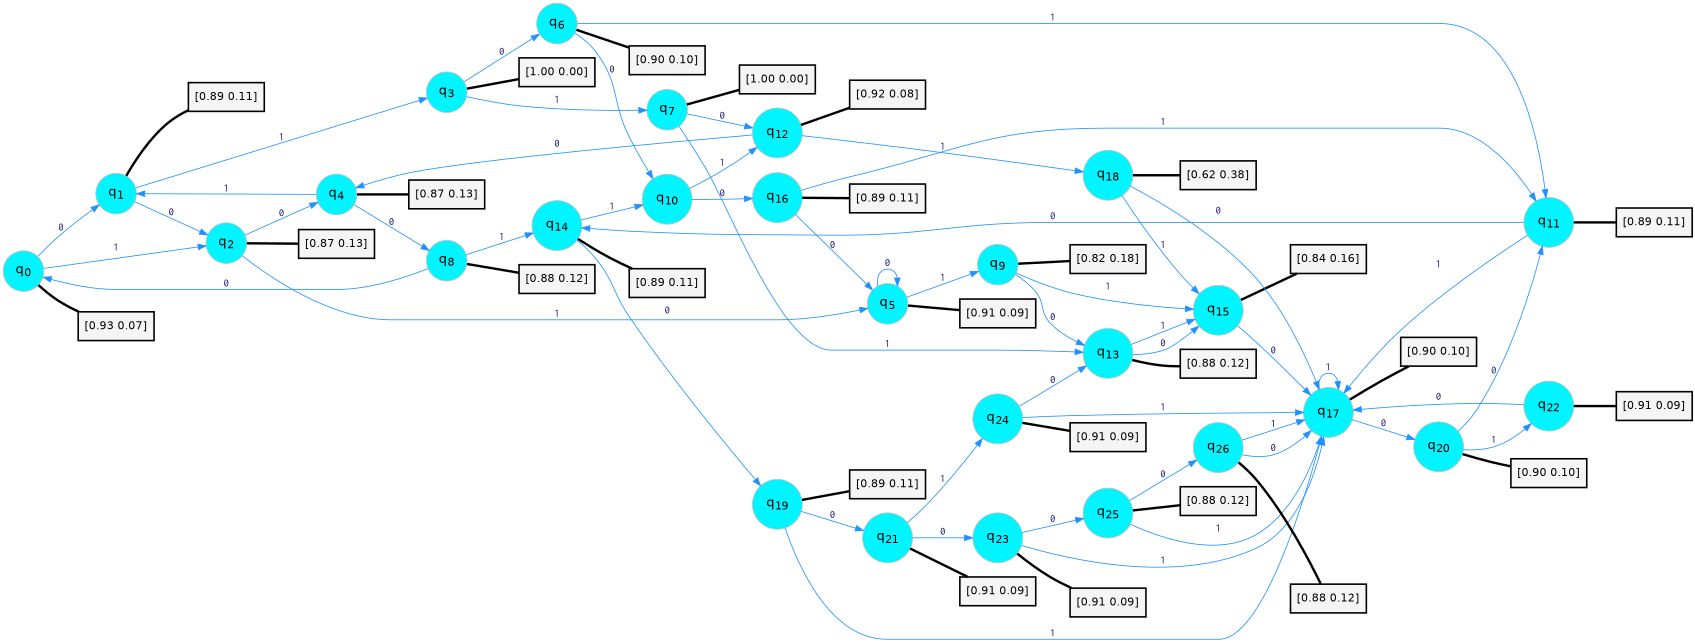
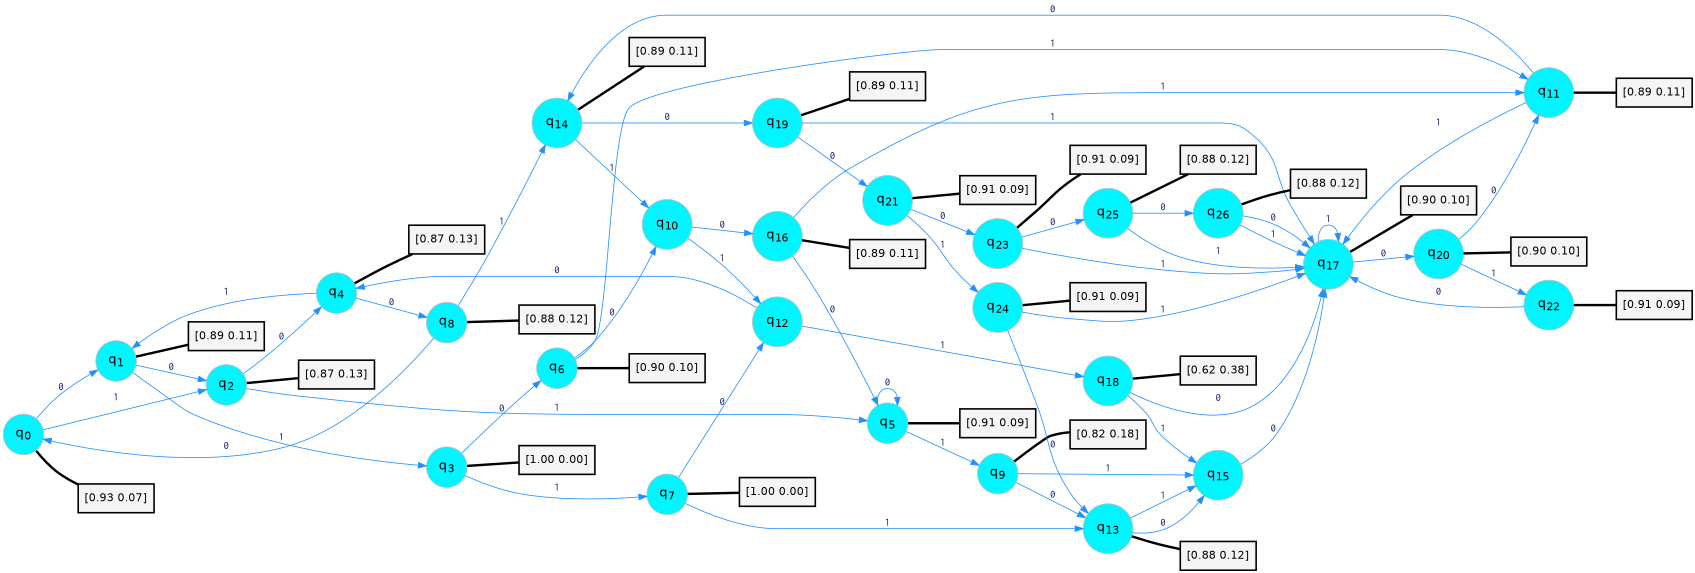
(888, 95) -> none
(1328, 259) -> none
